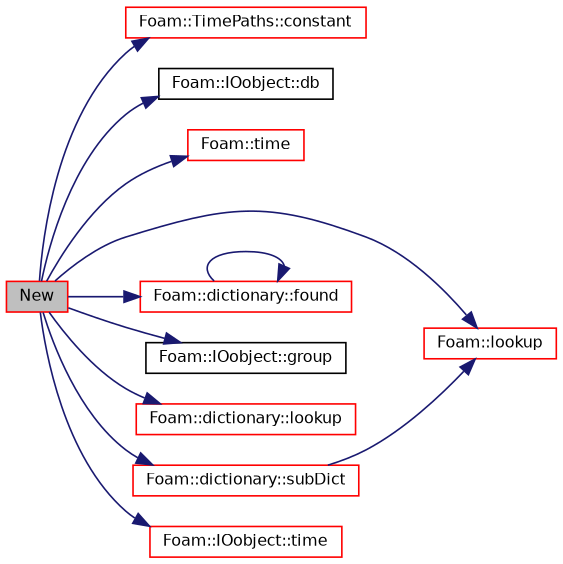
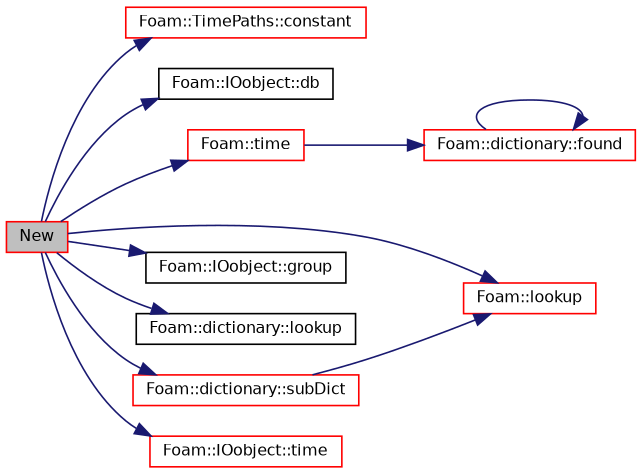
(96, 297) -> (356, 145)
(246, 419) -> (246, 329)
